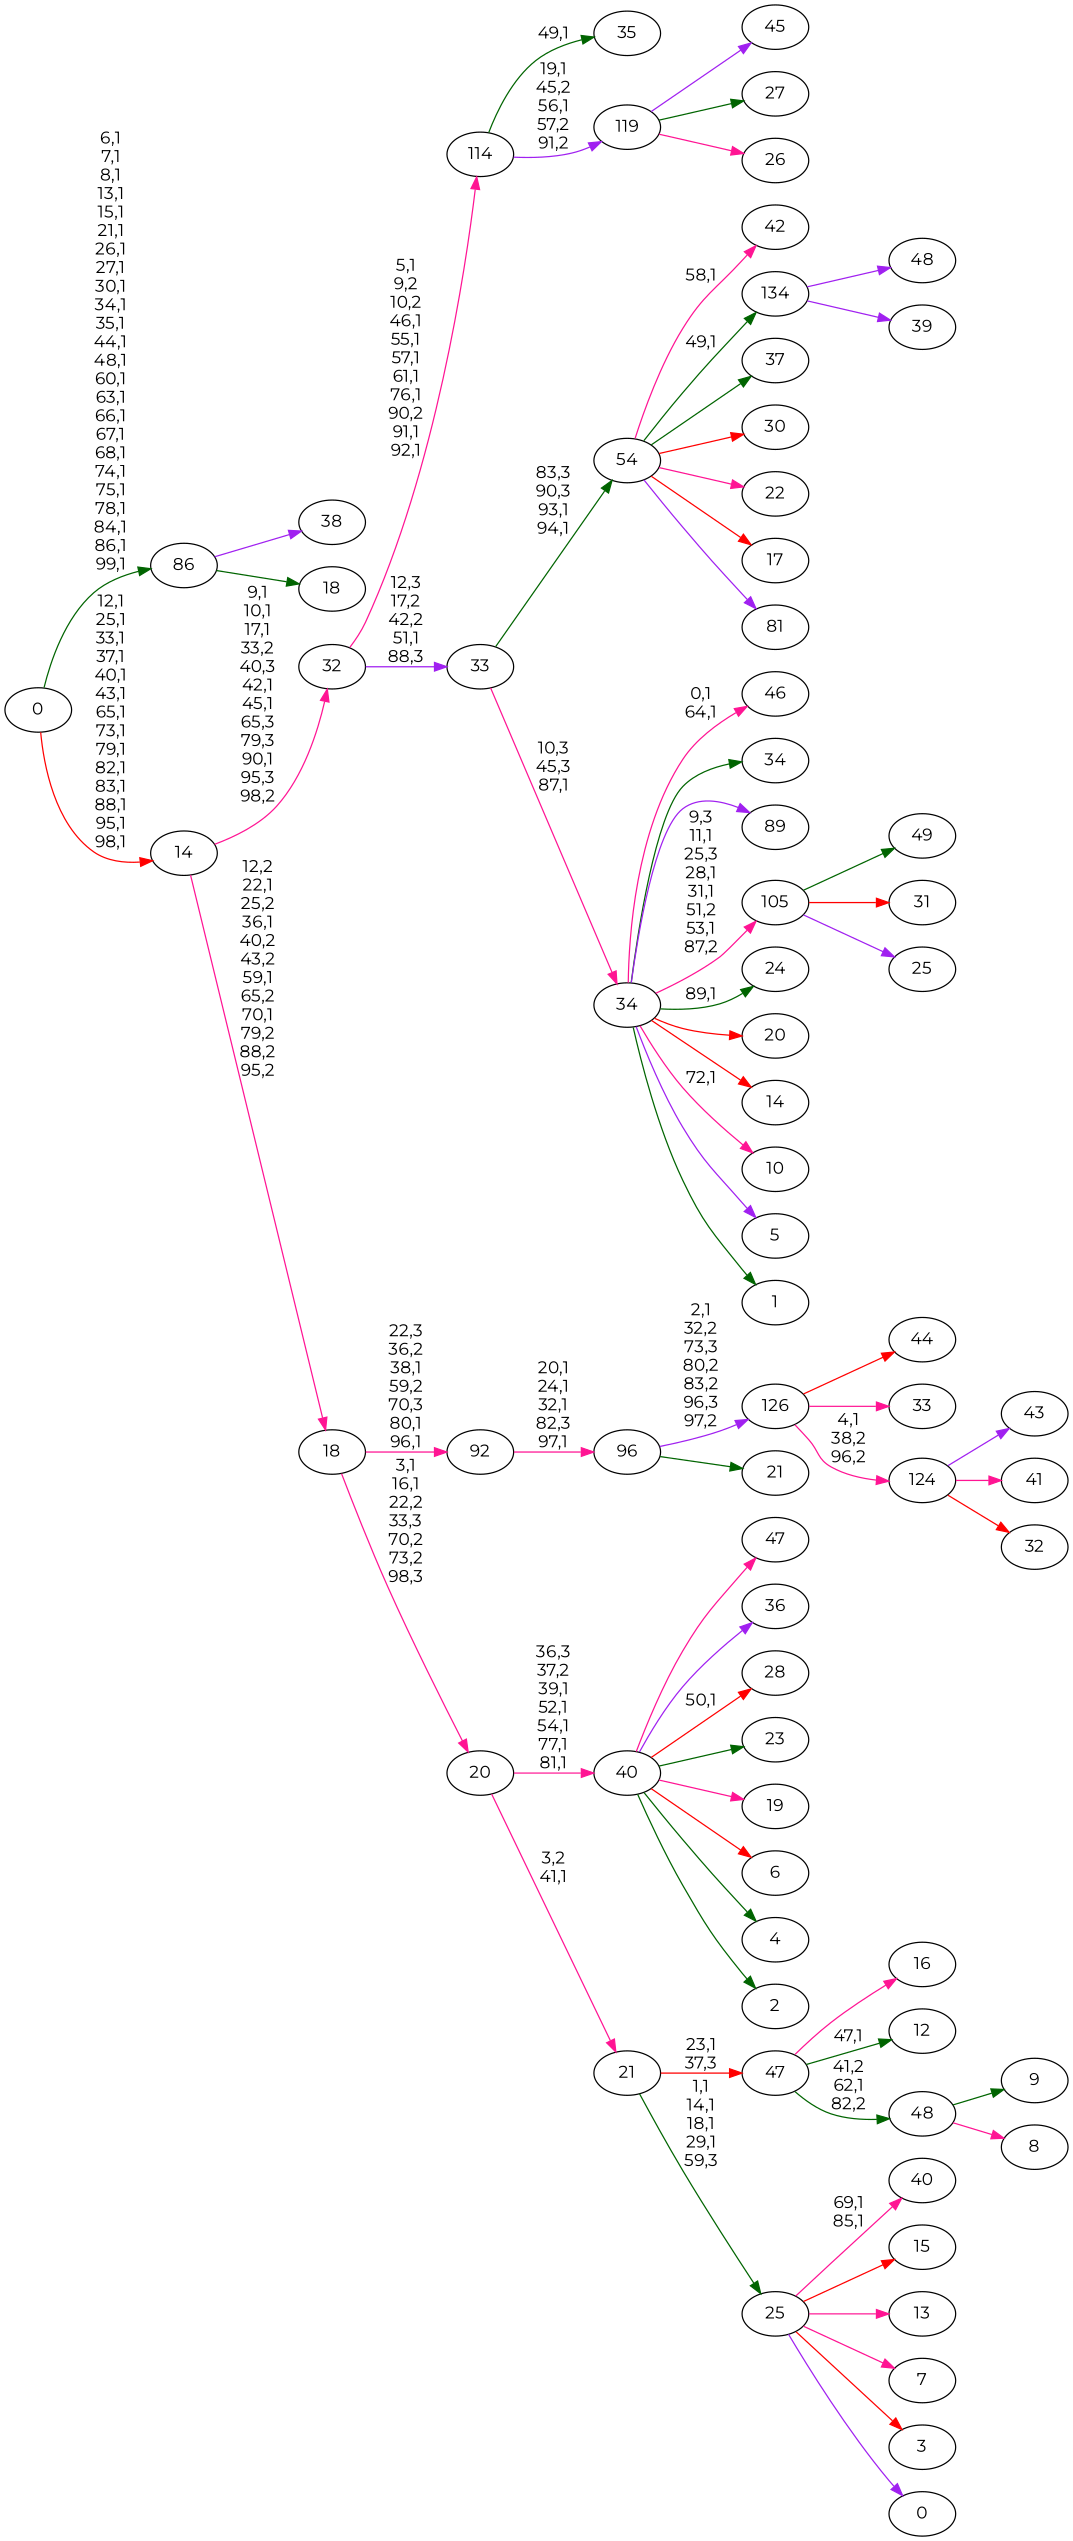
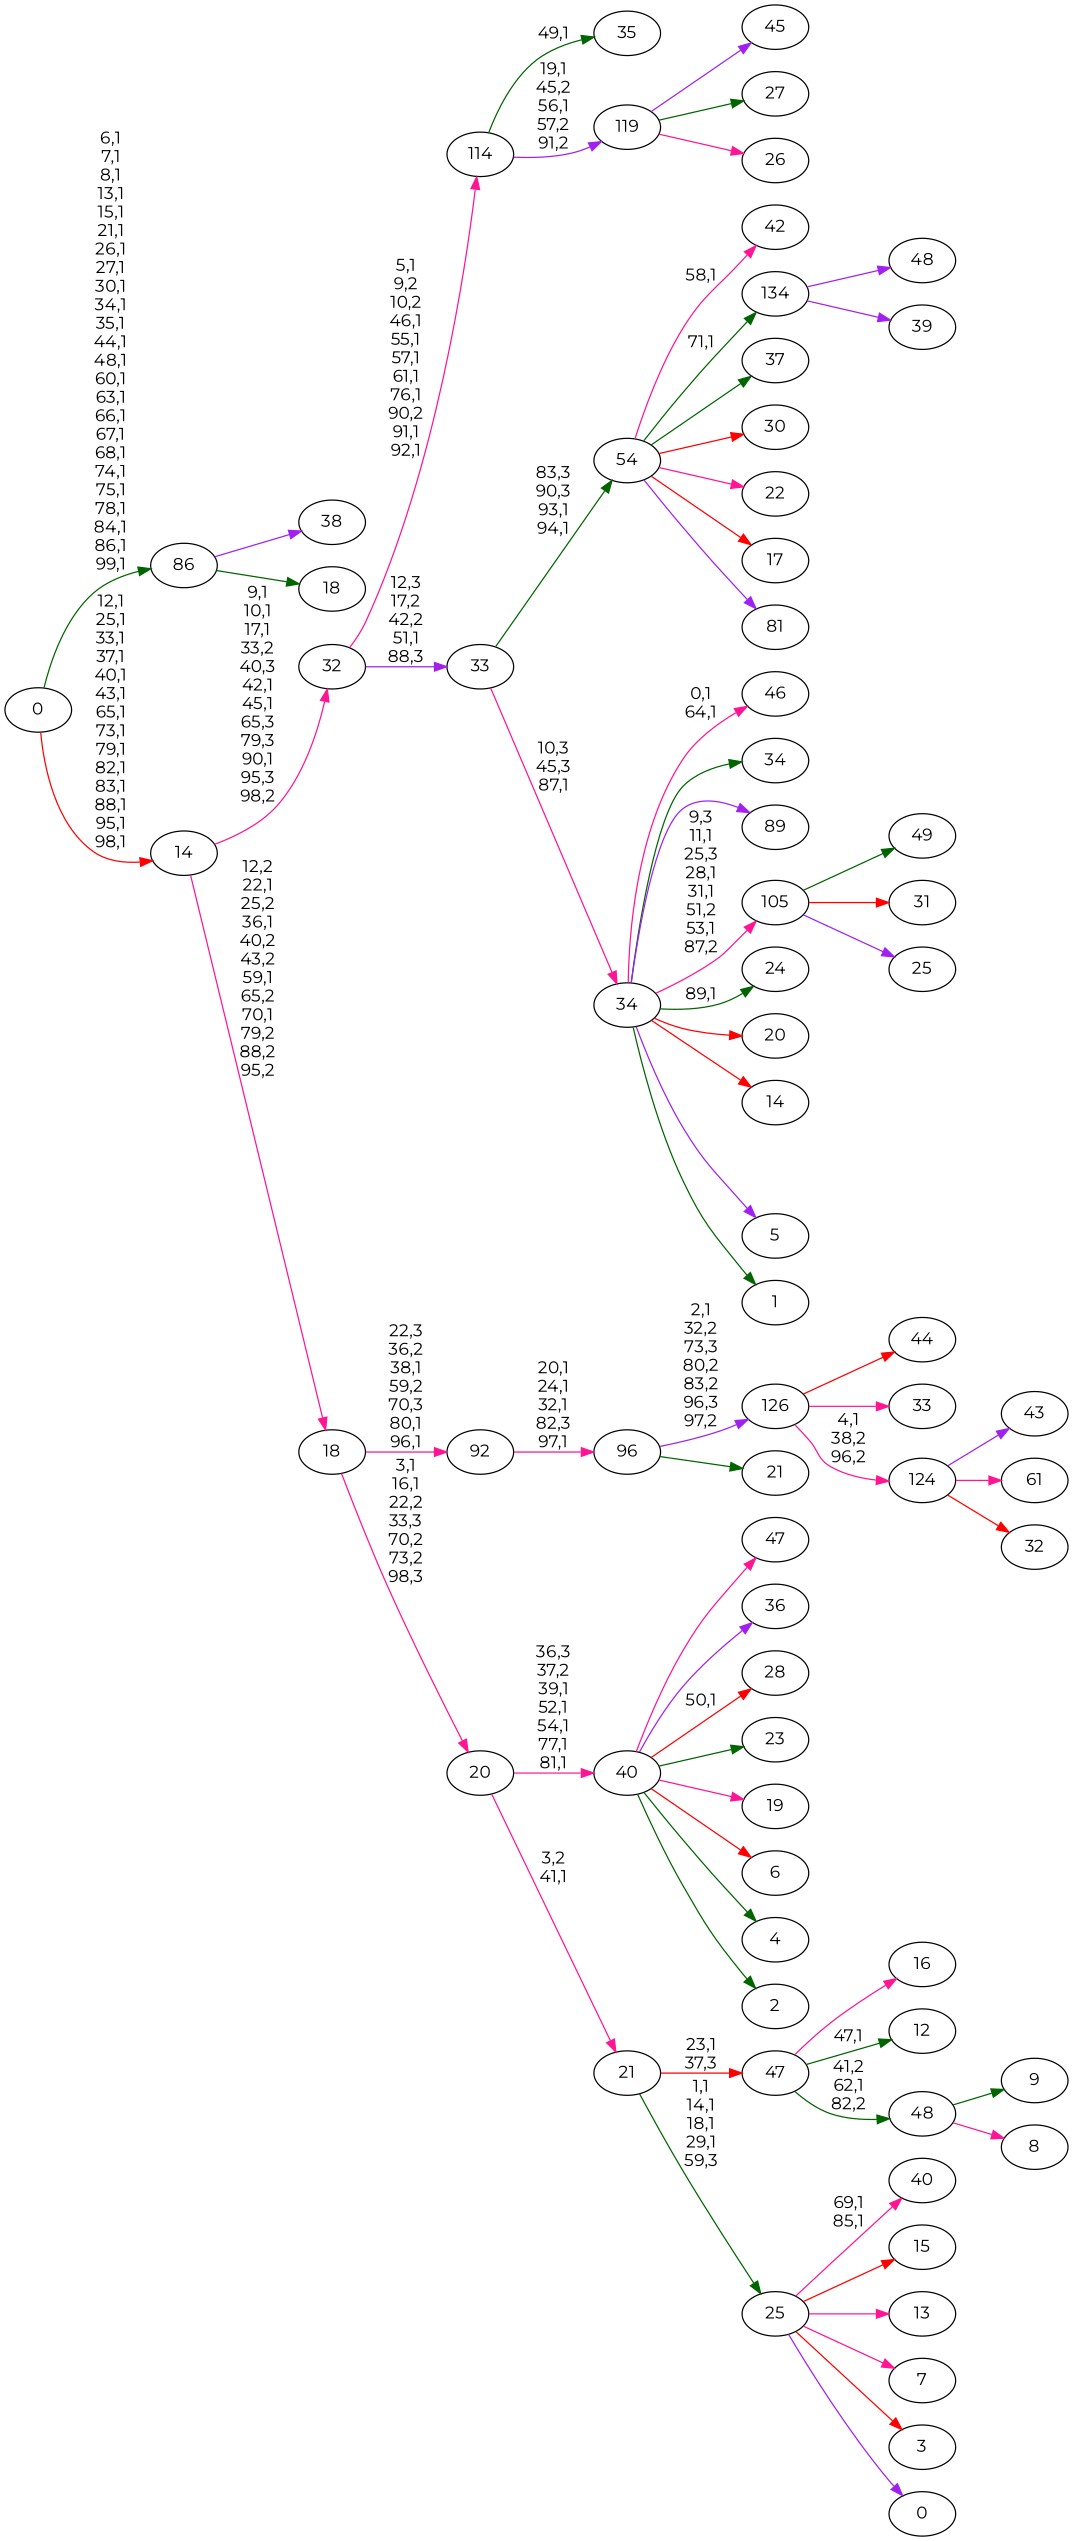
(701, 343) -> (701, 343)
(775, 1169) -> none
(1035, 1480) -> (1035, 1480)
